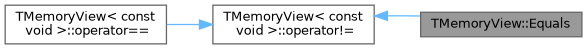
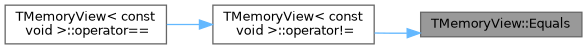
(404, 16) -> (391, 33)
